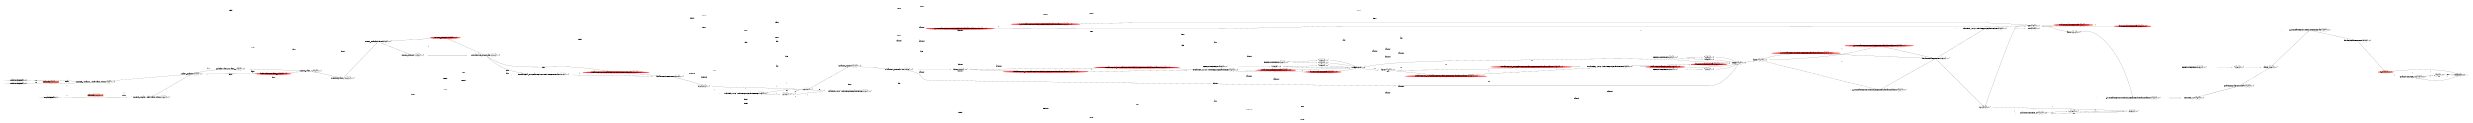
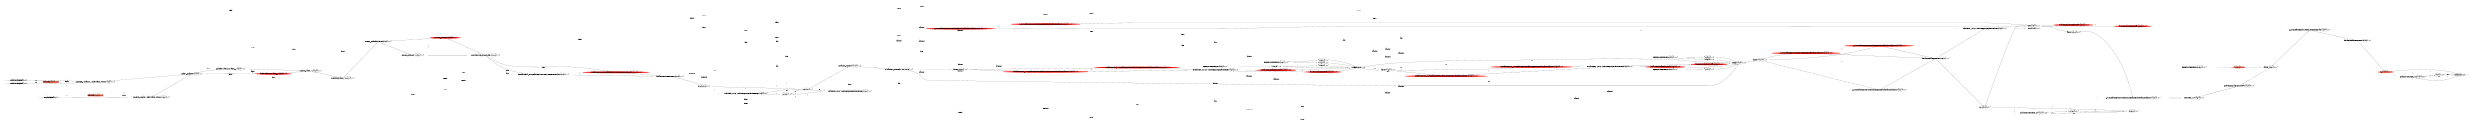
(2239, 67) -> (2239, 67)
